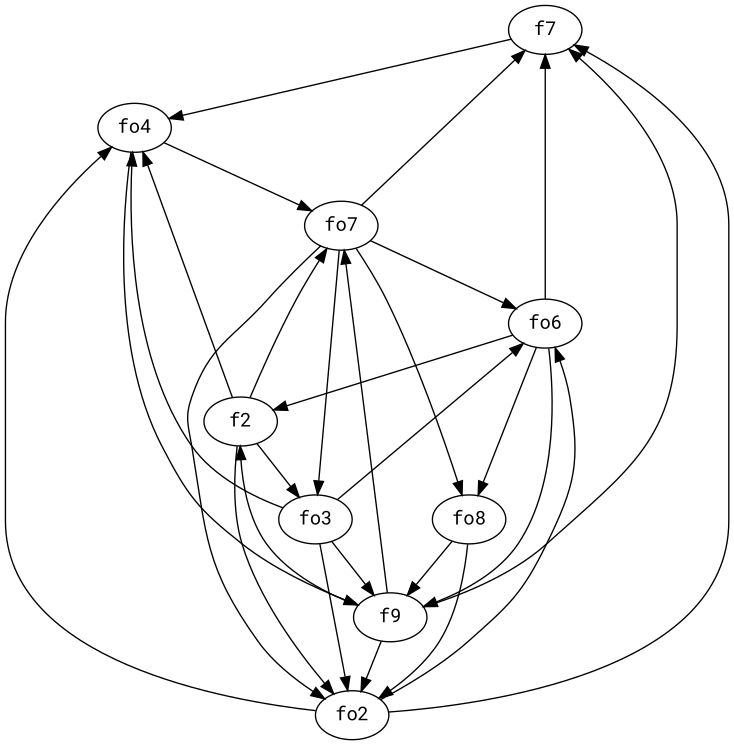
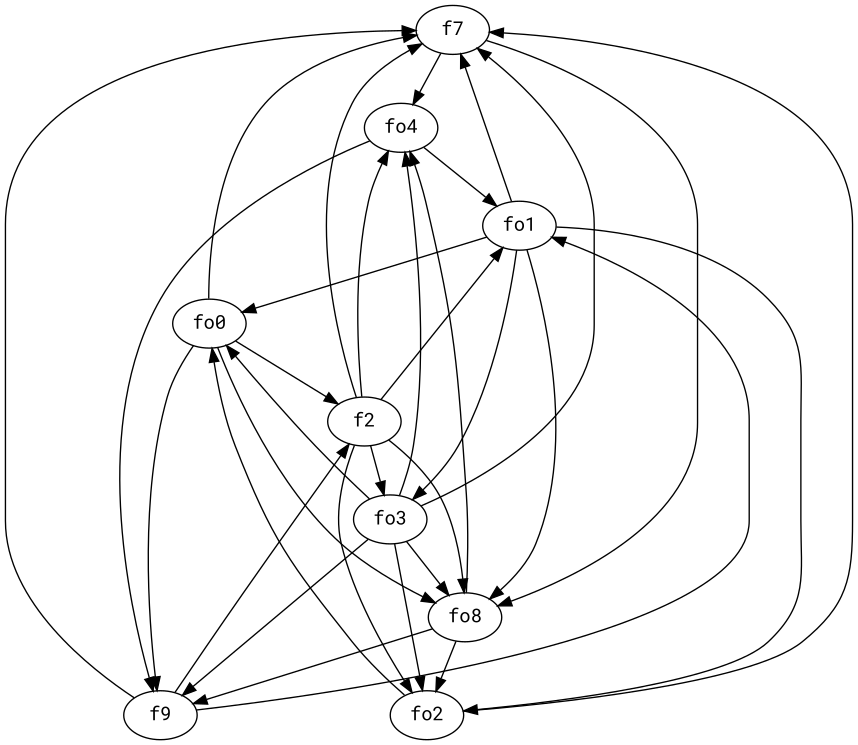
none -> (327, 210)
(341, 226) -> (519, 226)
none -> (698, 292)
none -> (594, 304)
(545, 324) -> (209, 324)
none -> (445, 508)
(5, 520) -> (457, 376)
none -> (423, 563)
(374, 660) -> none
